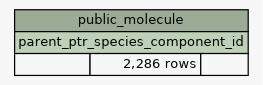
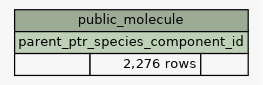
(160, 64) -> (160, 64)
